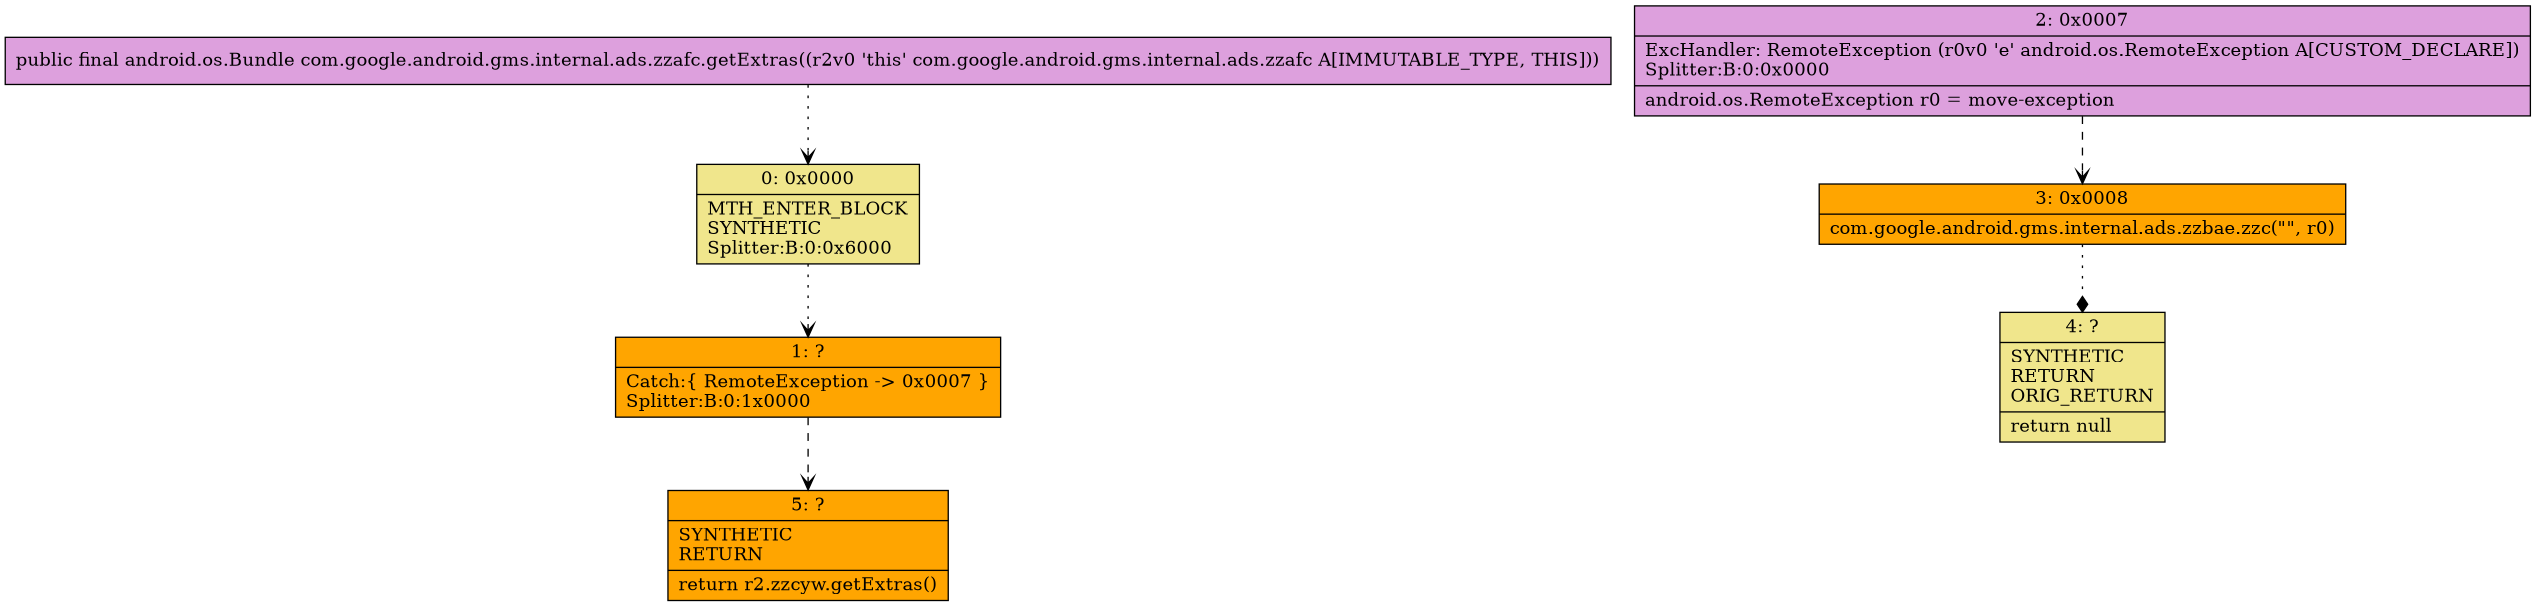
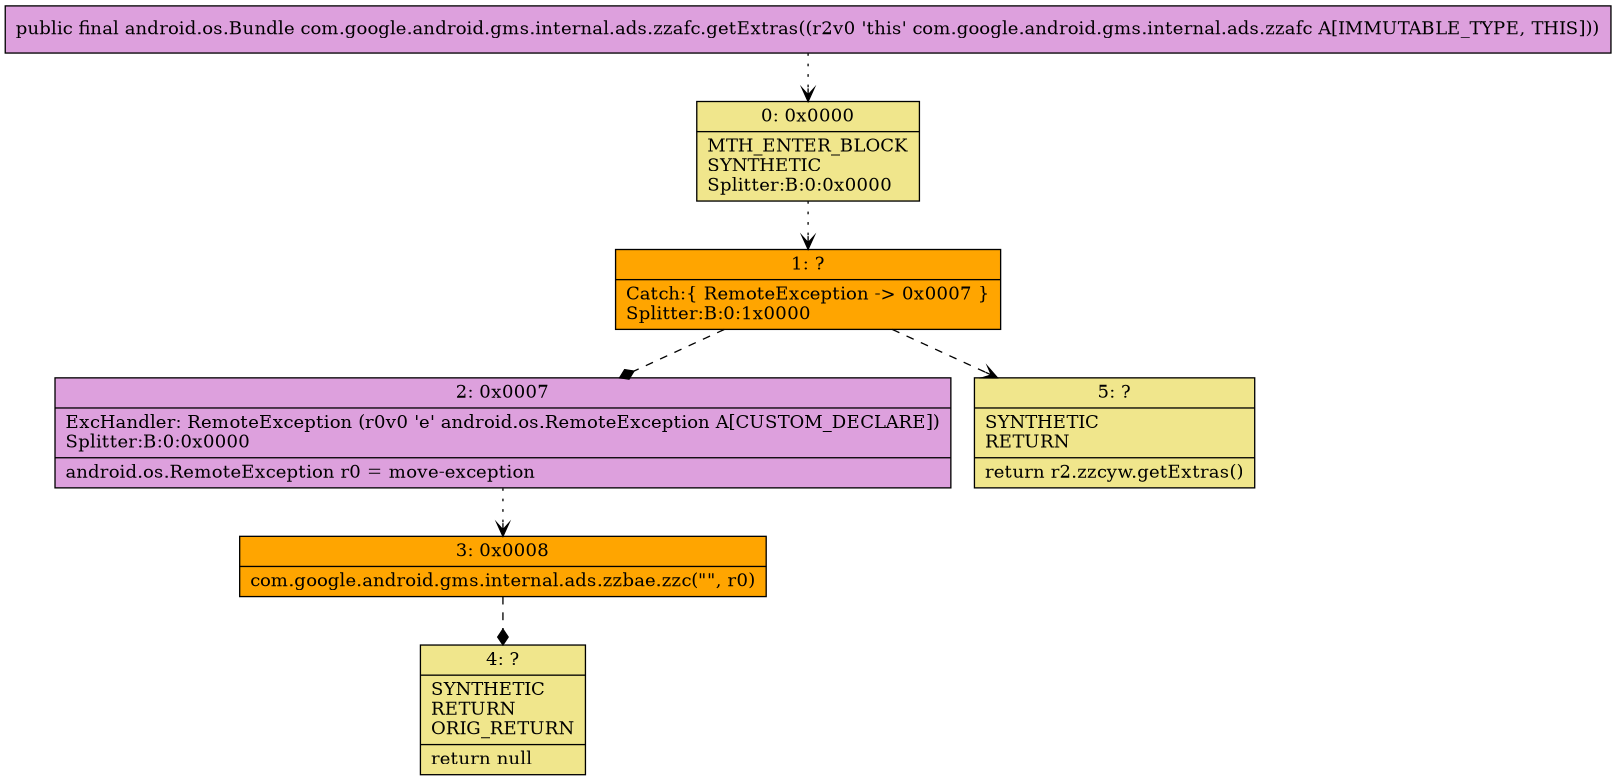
(2082, 143) -> (503, 506)
(800, 248) -> (800, 185)
(2082, 270) -> (503, 613)
none -> (679, 350)
(808, 545) -> (1115, 433)
